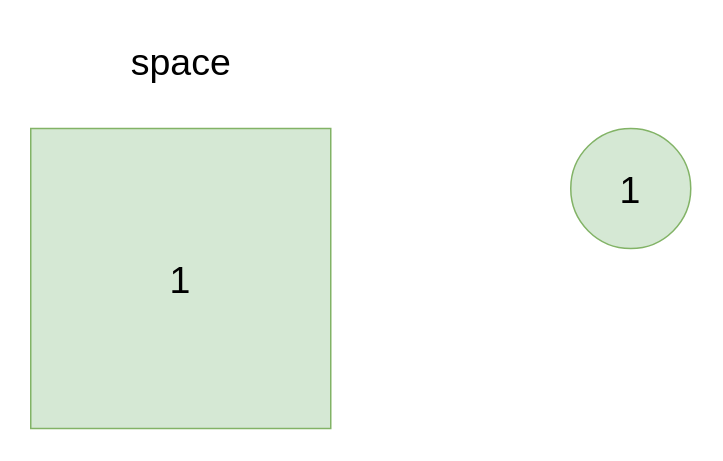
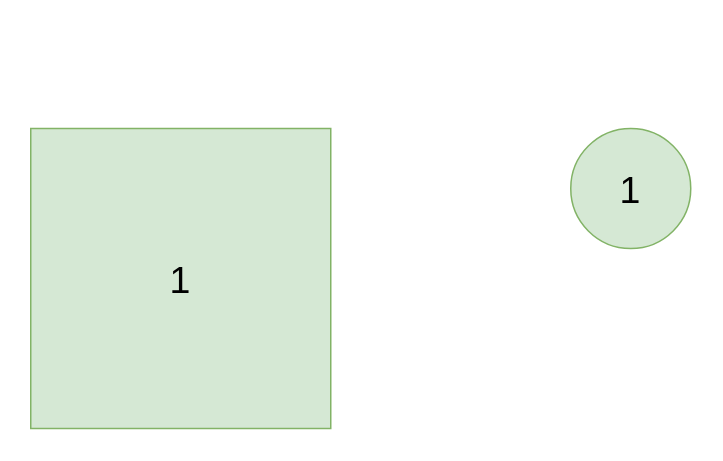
(181, 61) -> none
